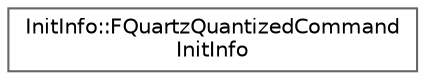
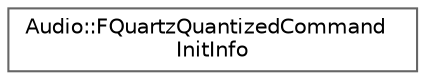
(213, 40) -> (213, 40)
